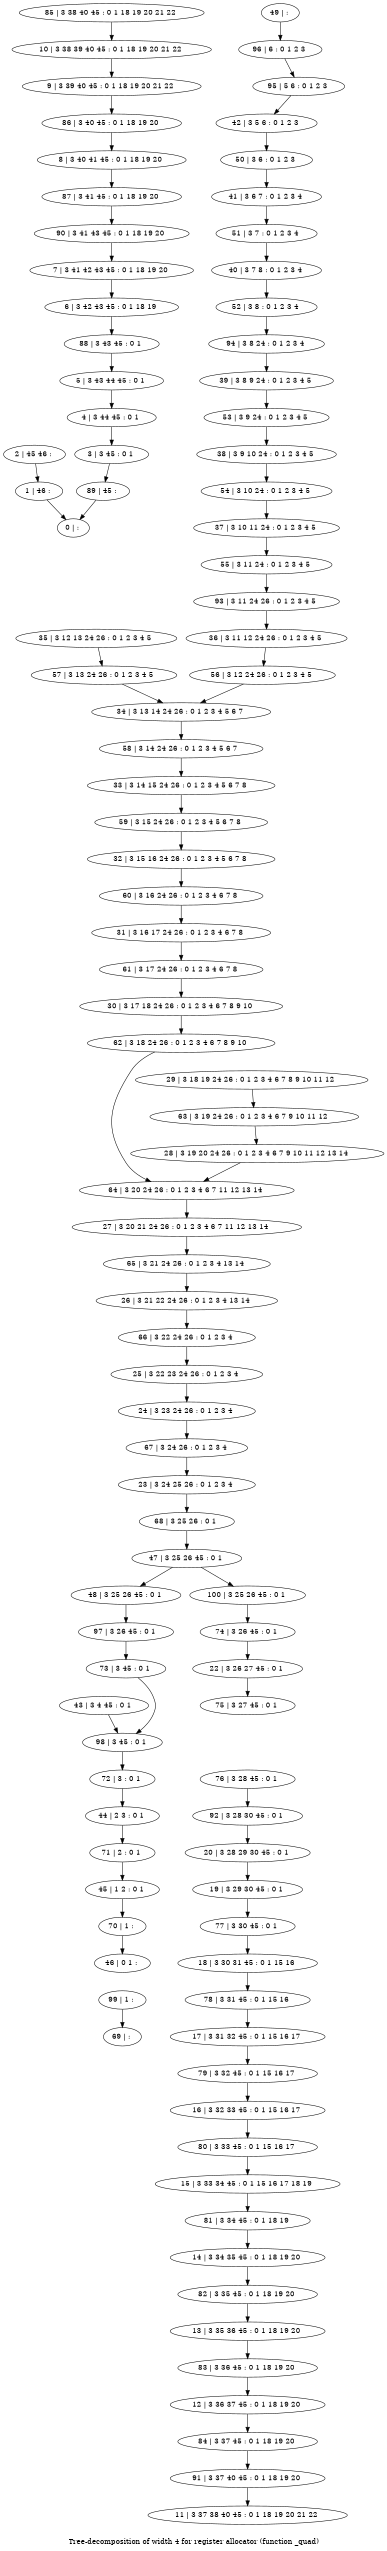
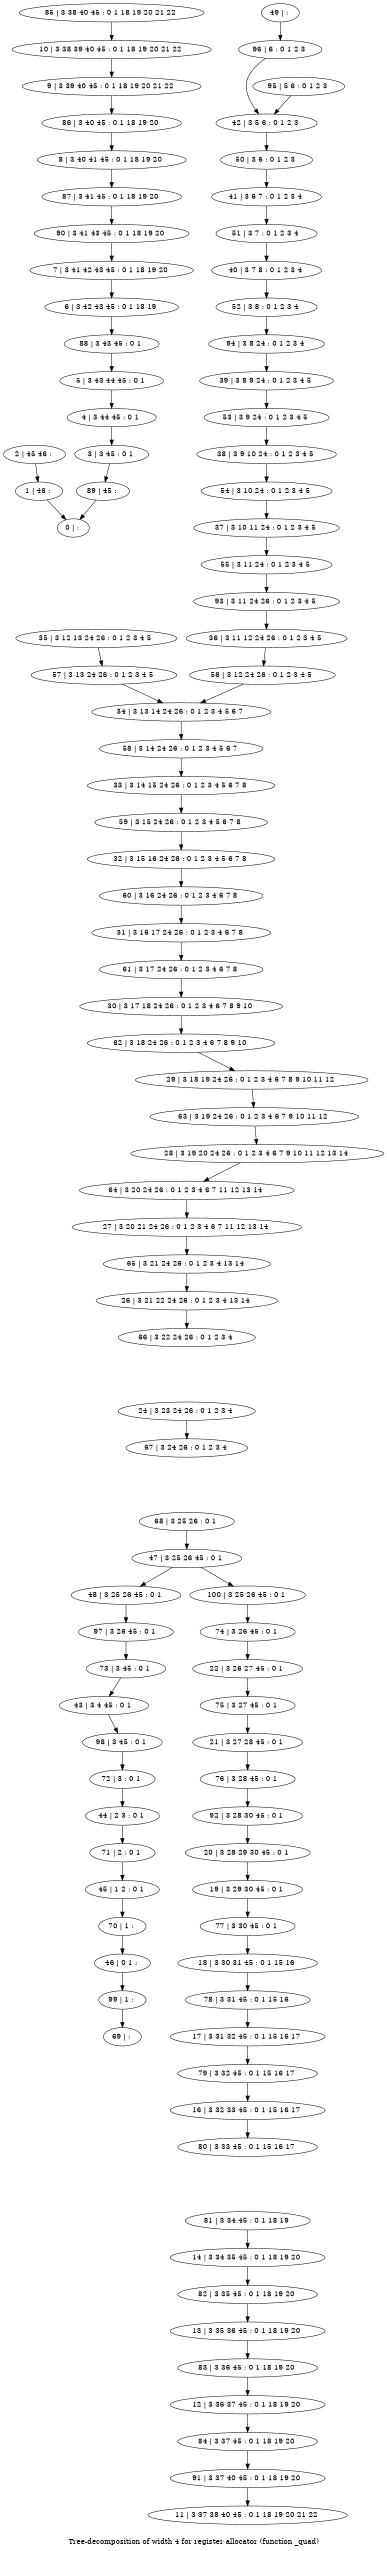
(288, 66) -> (247, 81)
(112, 1114) -> (214, 1060)
(187, 1374) -> none
(187, 1485) -> none
(155, 1704) -> (116, 1685)
none -> (248, 1742)
none -> (122, 1979)
(248, 2184) -> none
